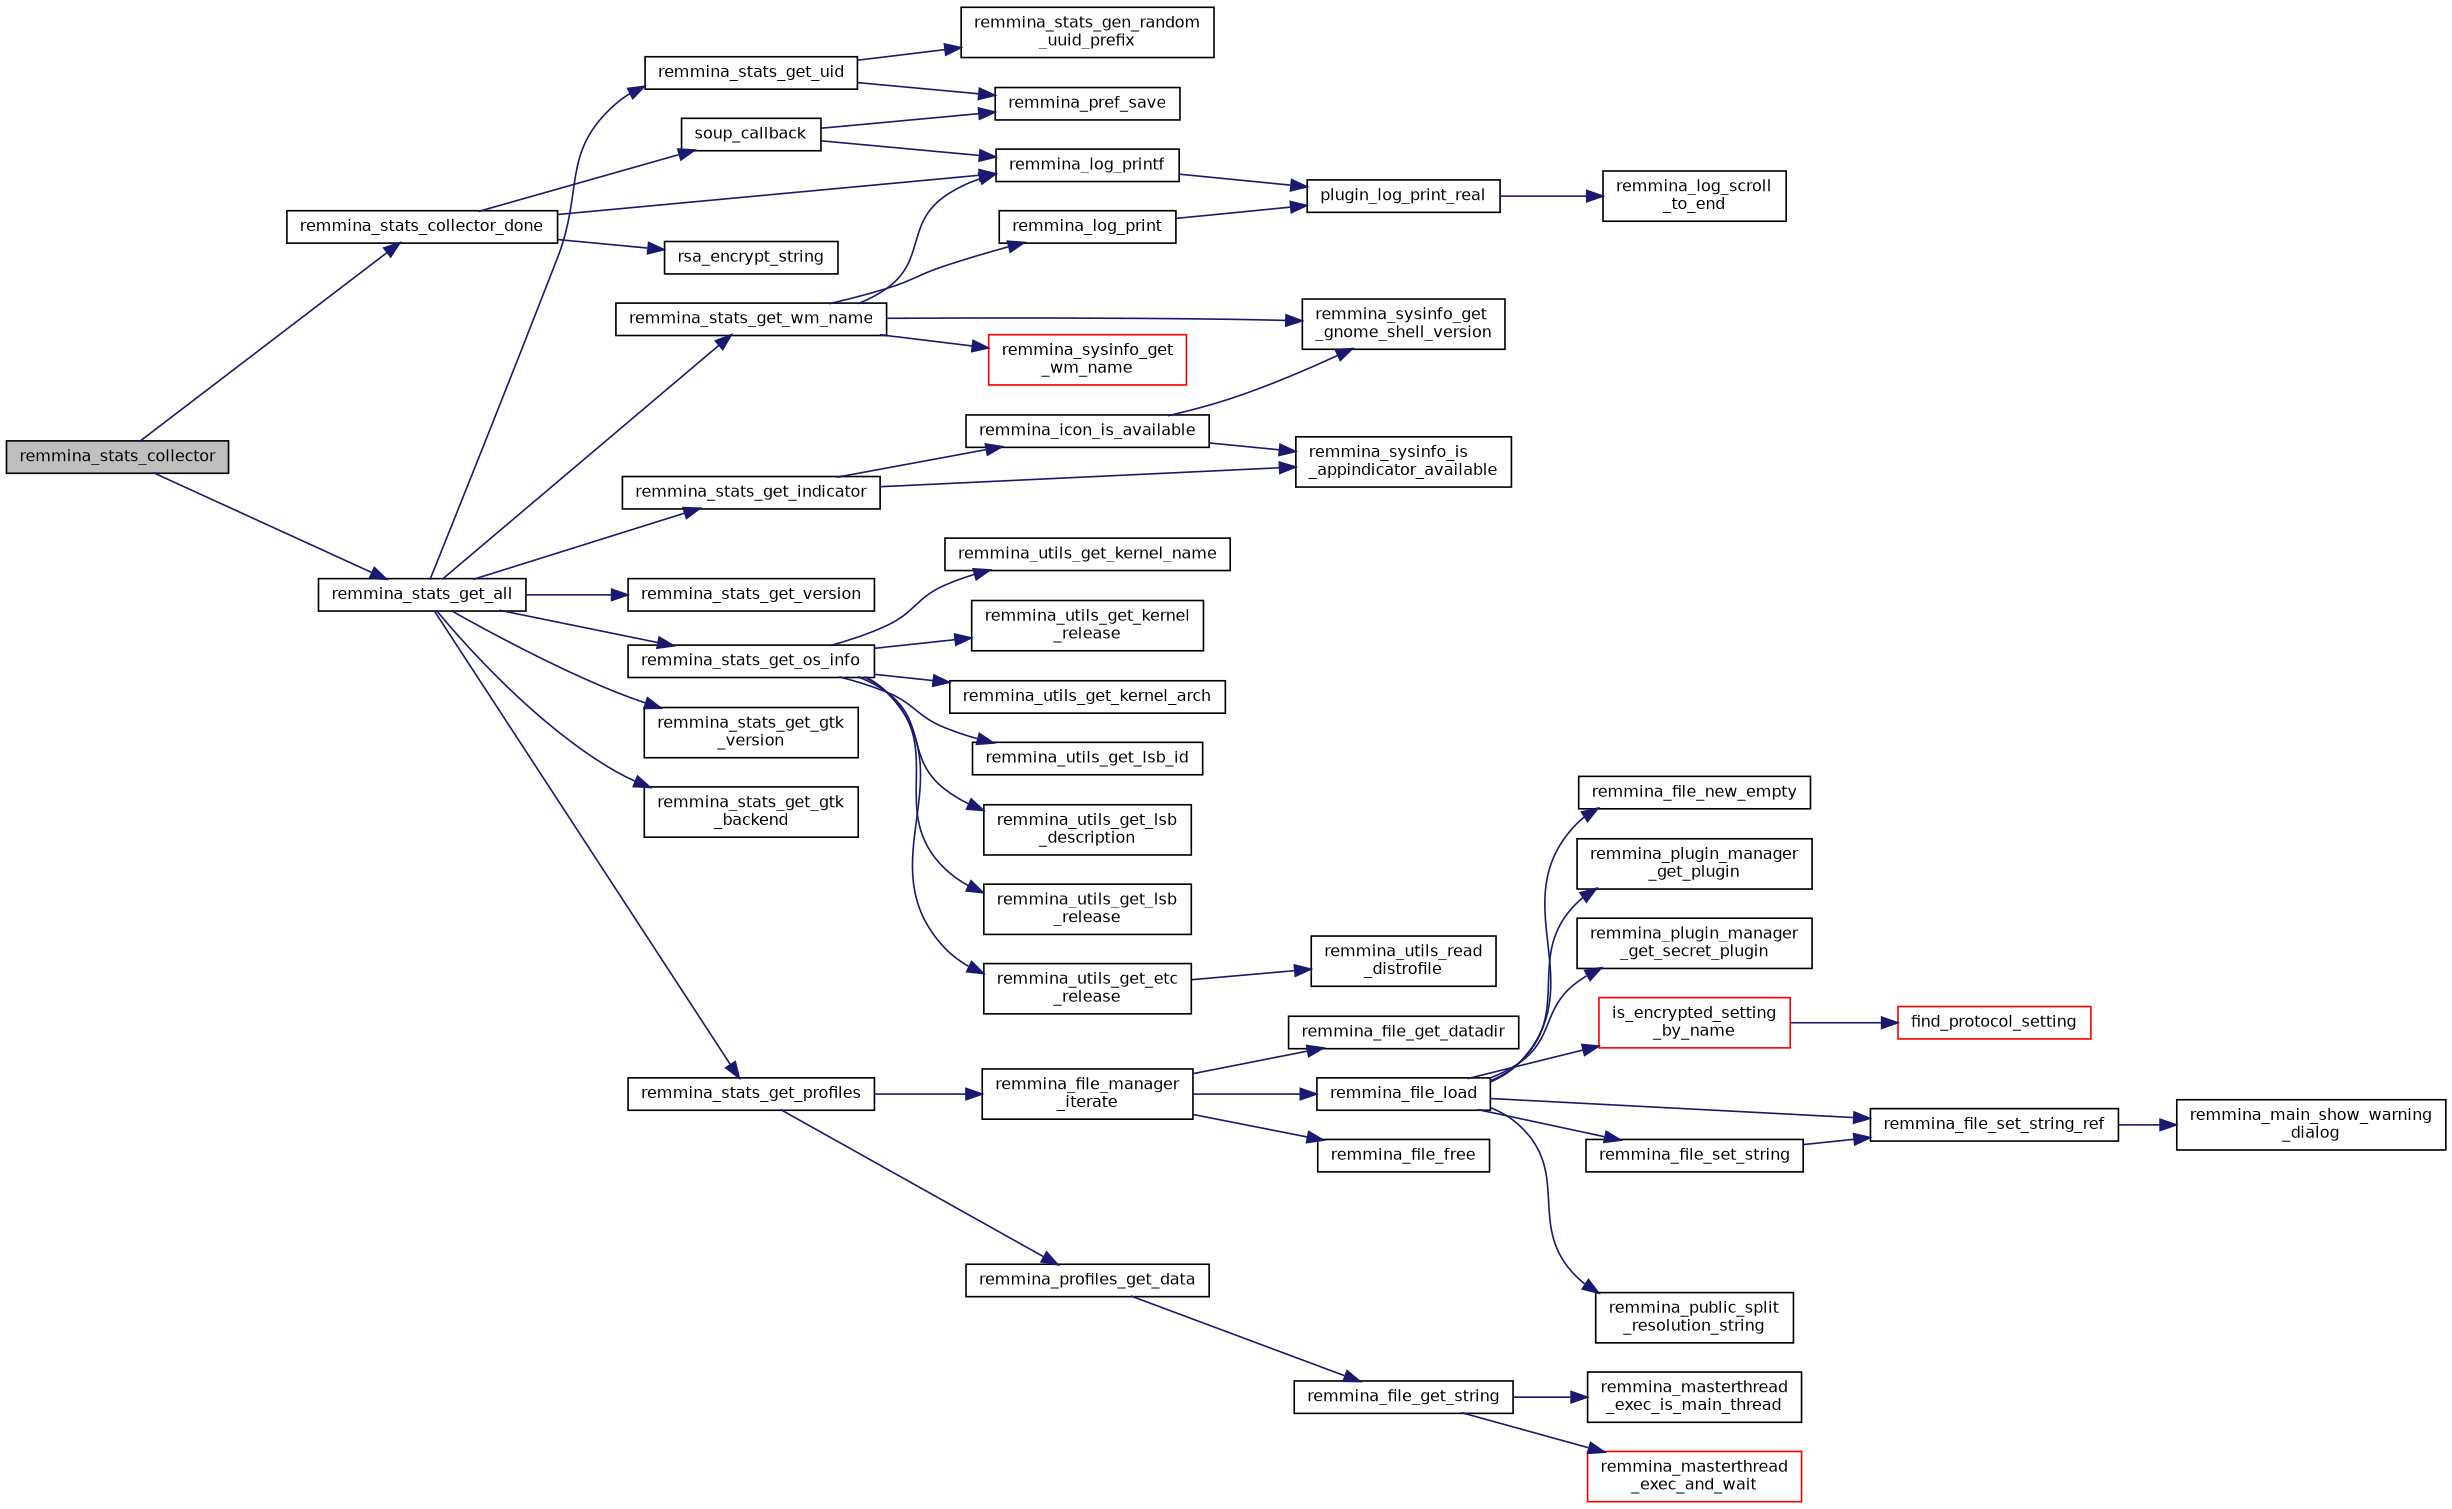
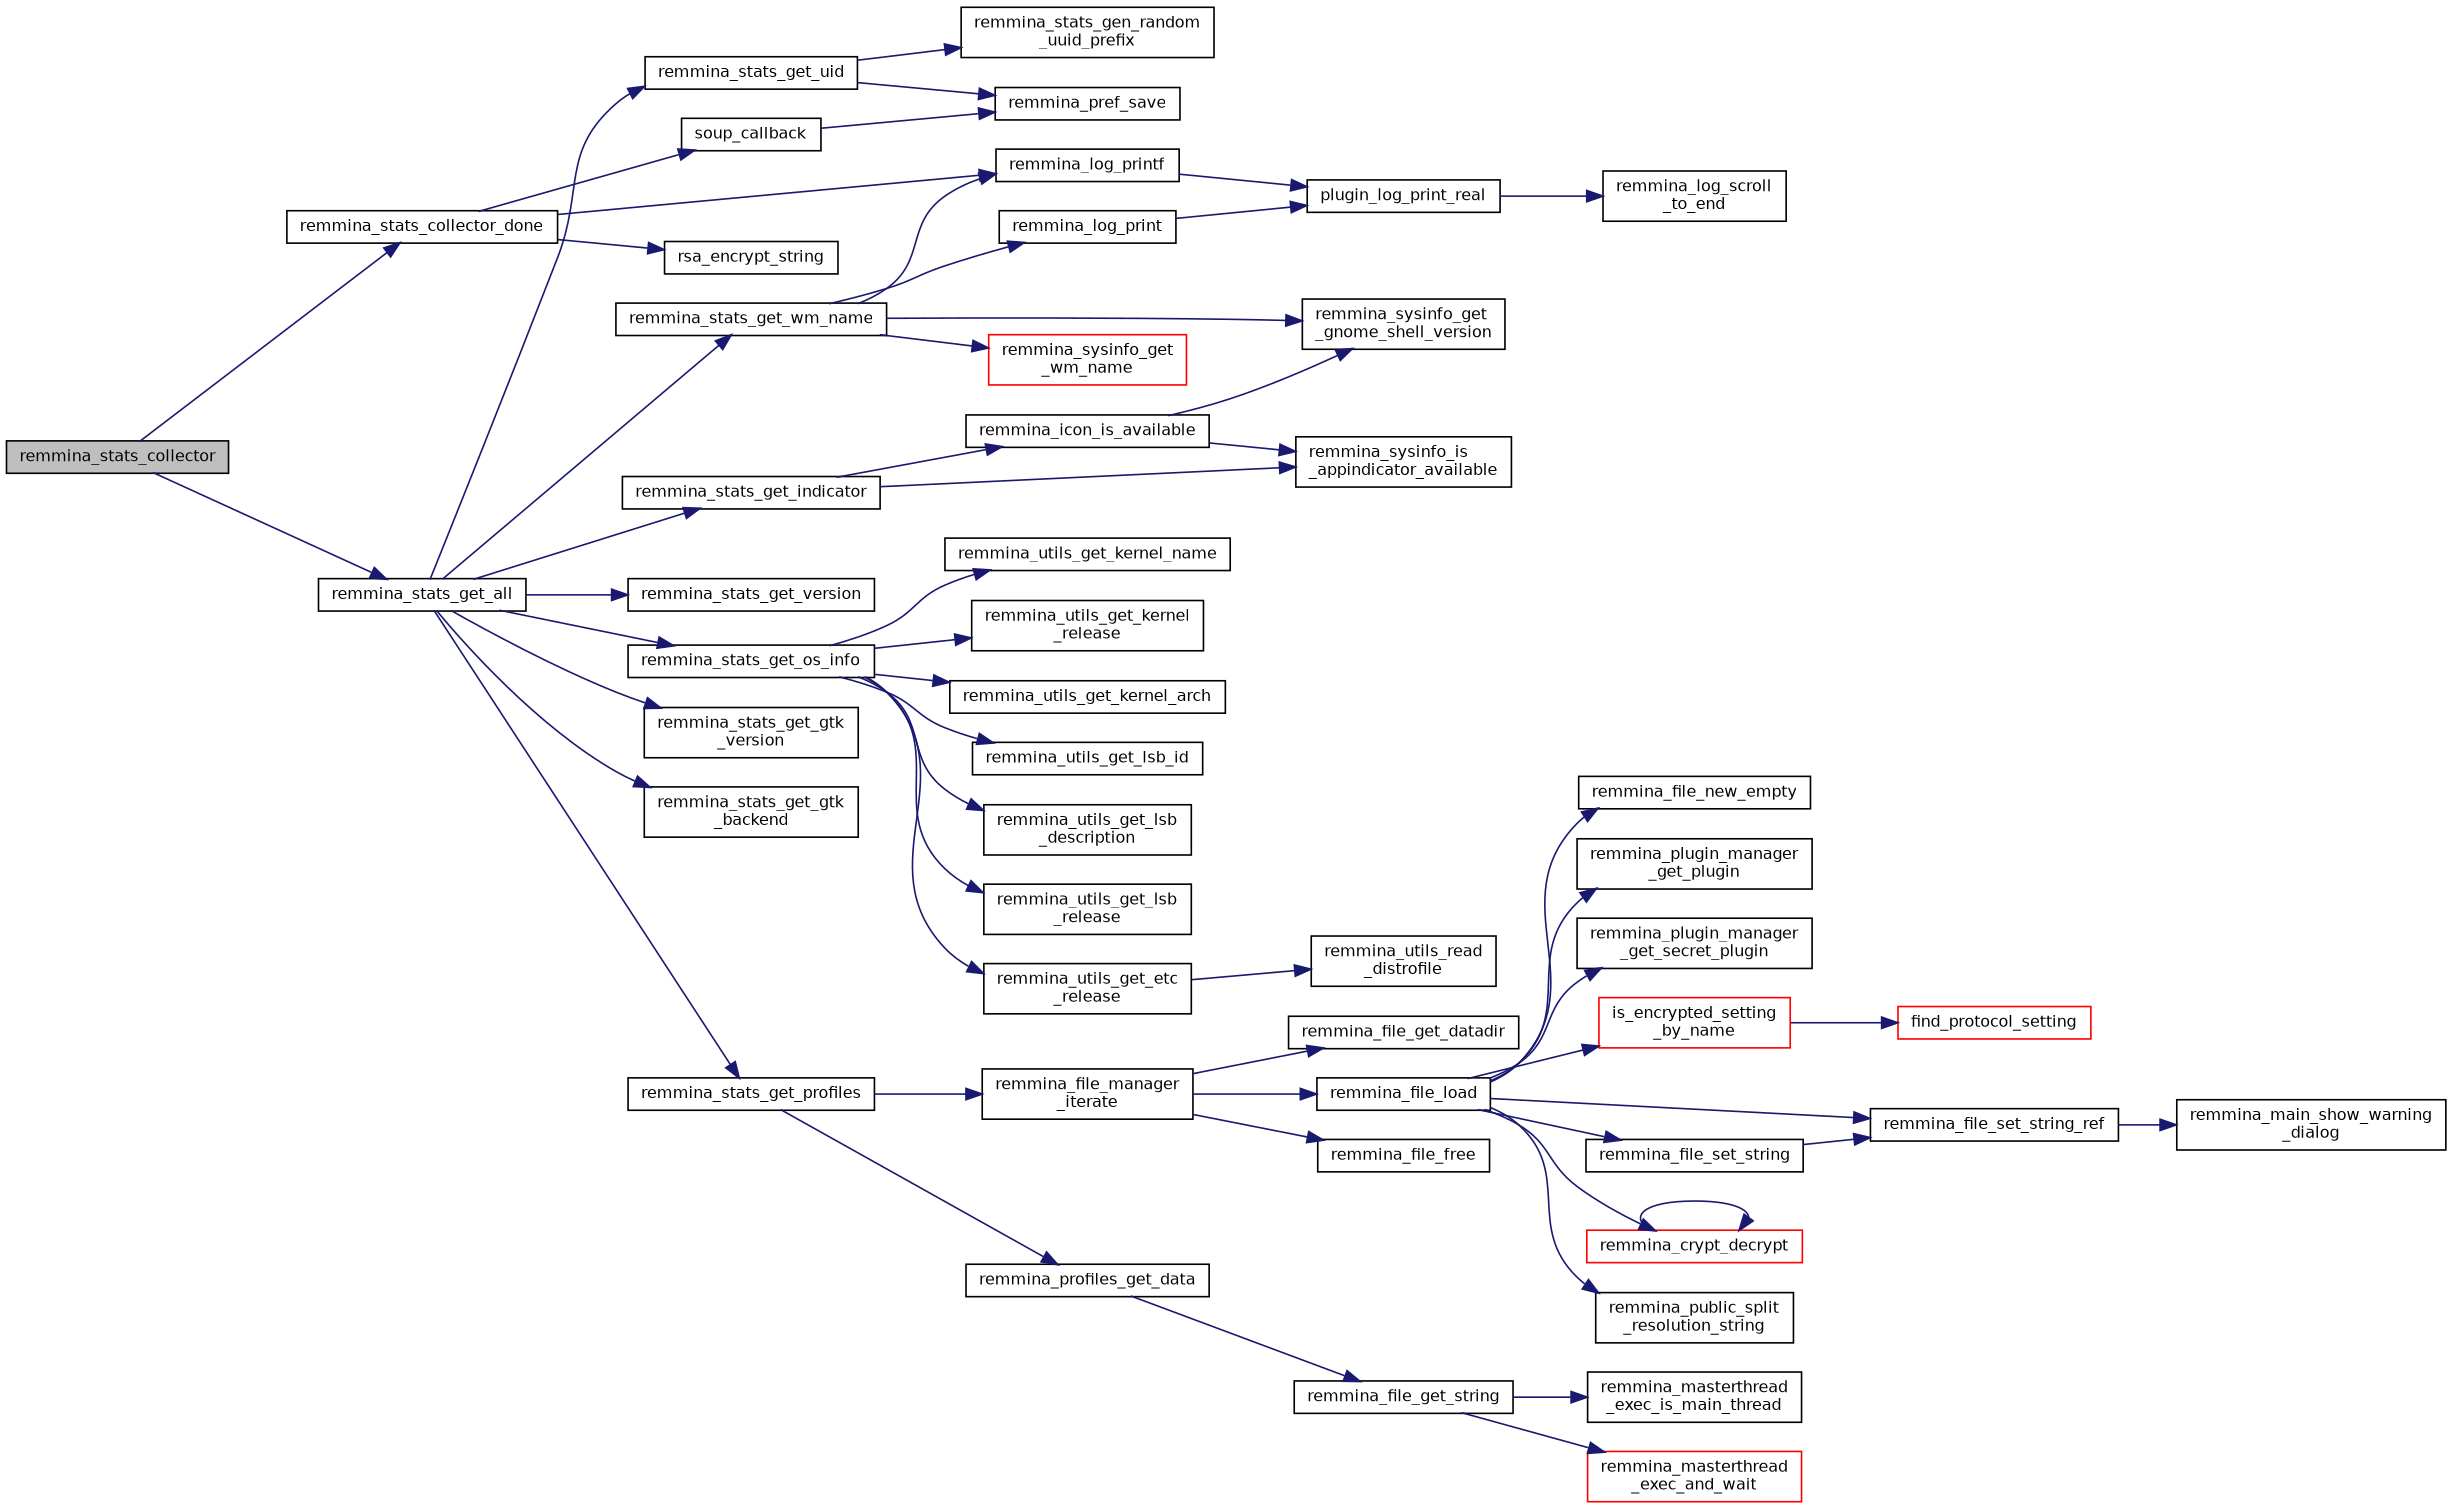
(900, 148) -> none
none -> (1695, 1246)
